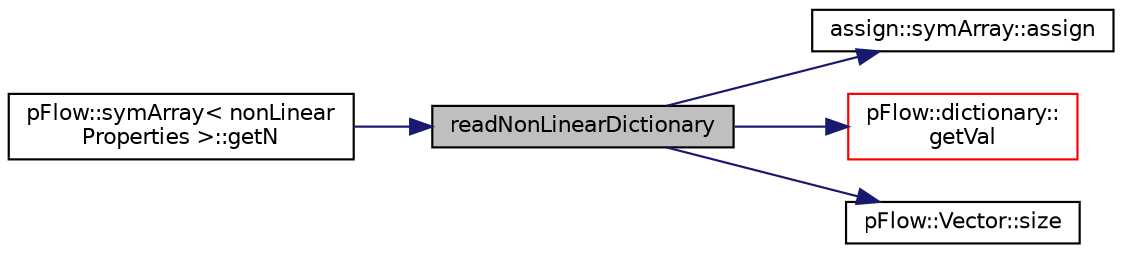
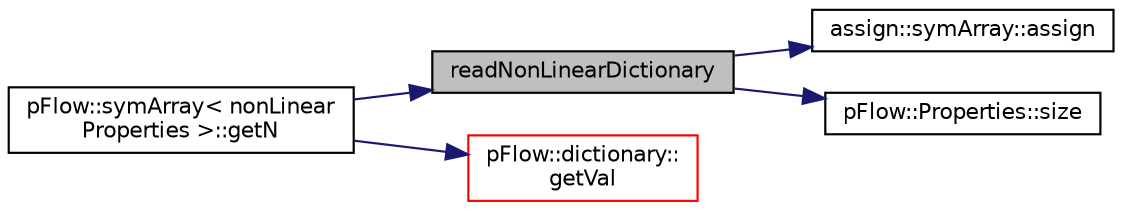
(780, 127) -> (400, 146)
(963, 223) -> (963, 114)
